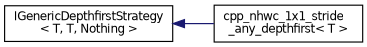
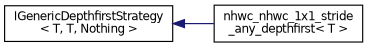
(288, 24) -> (288, 24)
